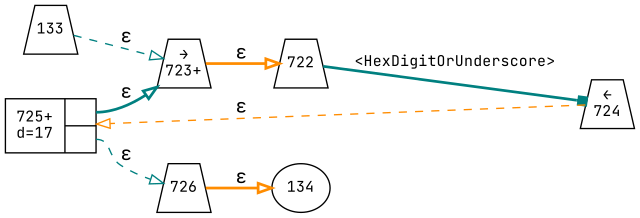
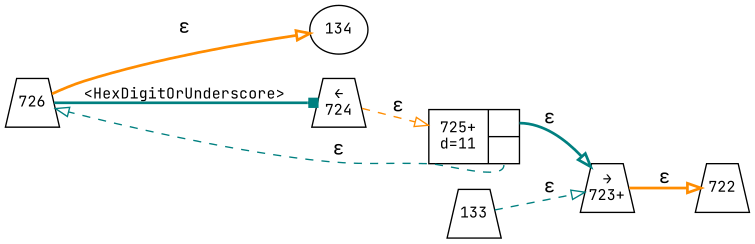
(450, 83) -> (181, 103)
(35, 133) -> (459, 144)
